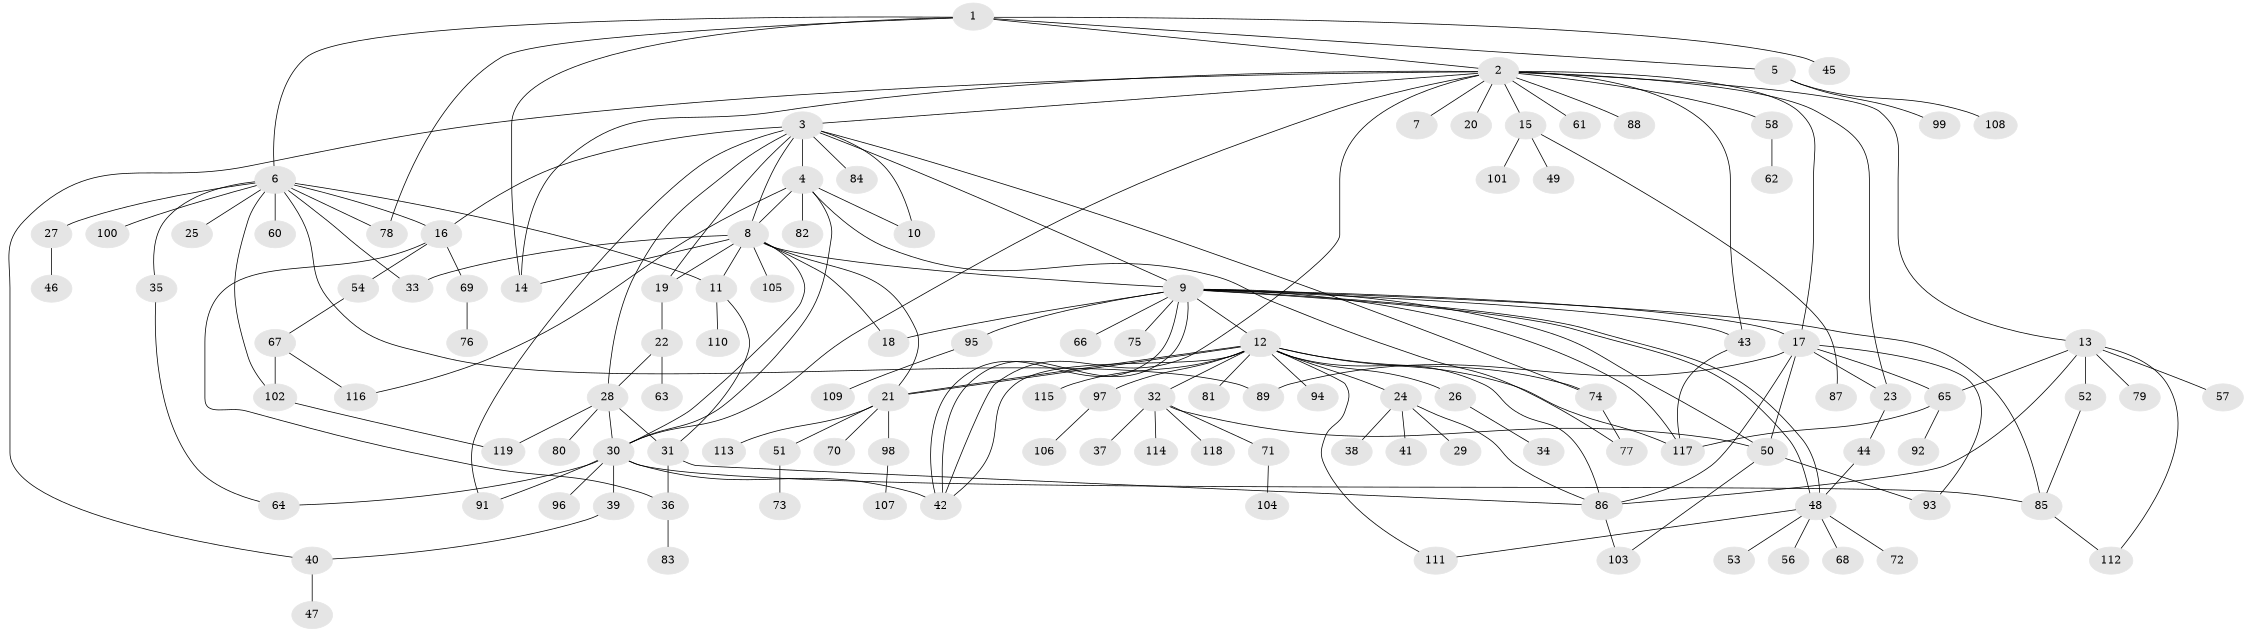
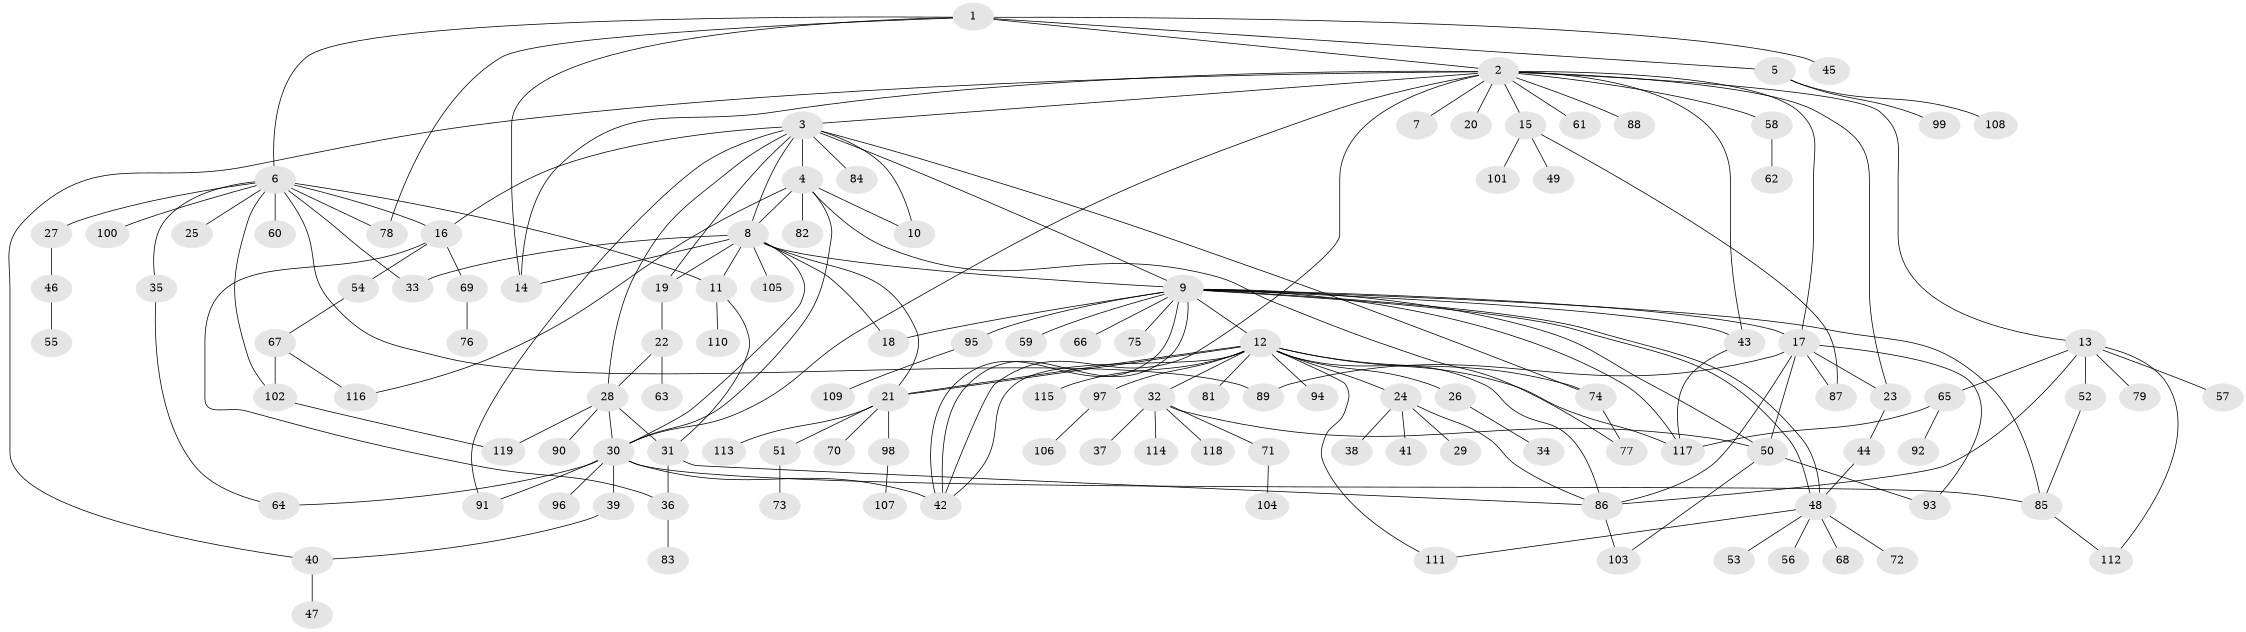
none -> (52, 343)
none -> (1026, 343)
(1874, 368) -> (1818, 370)
(559, 452) -> (559, 452)
